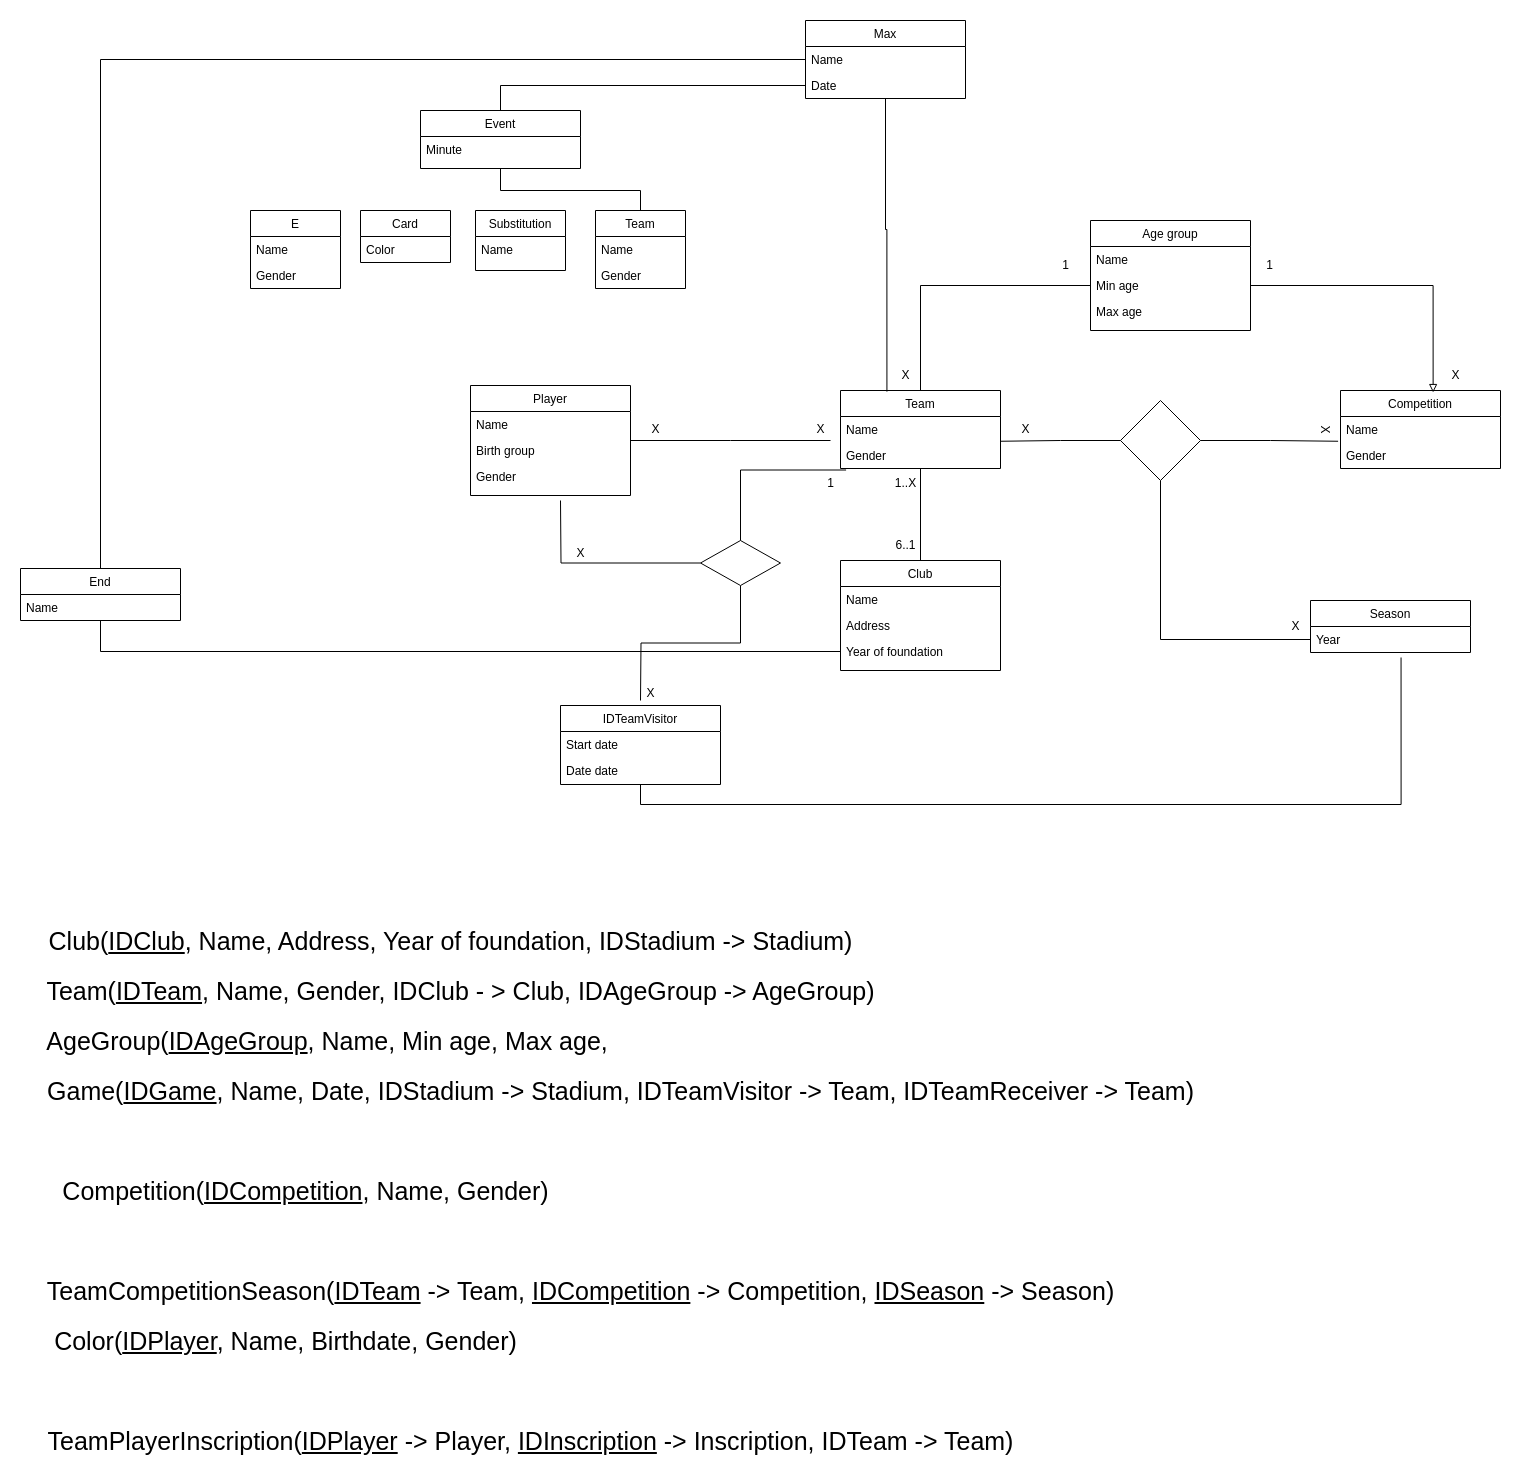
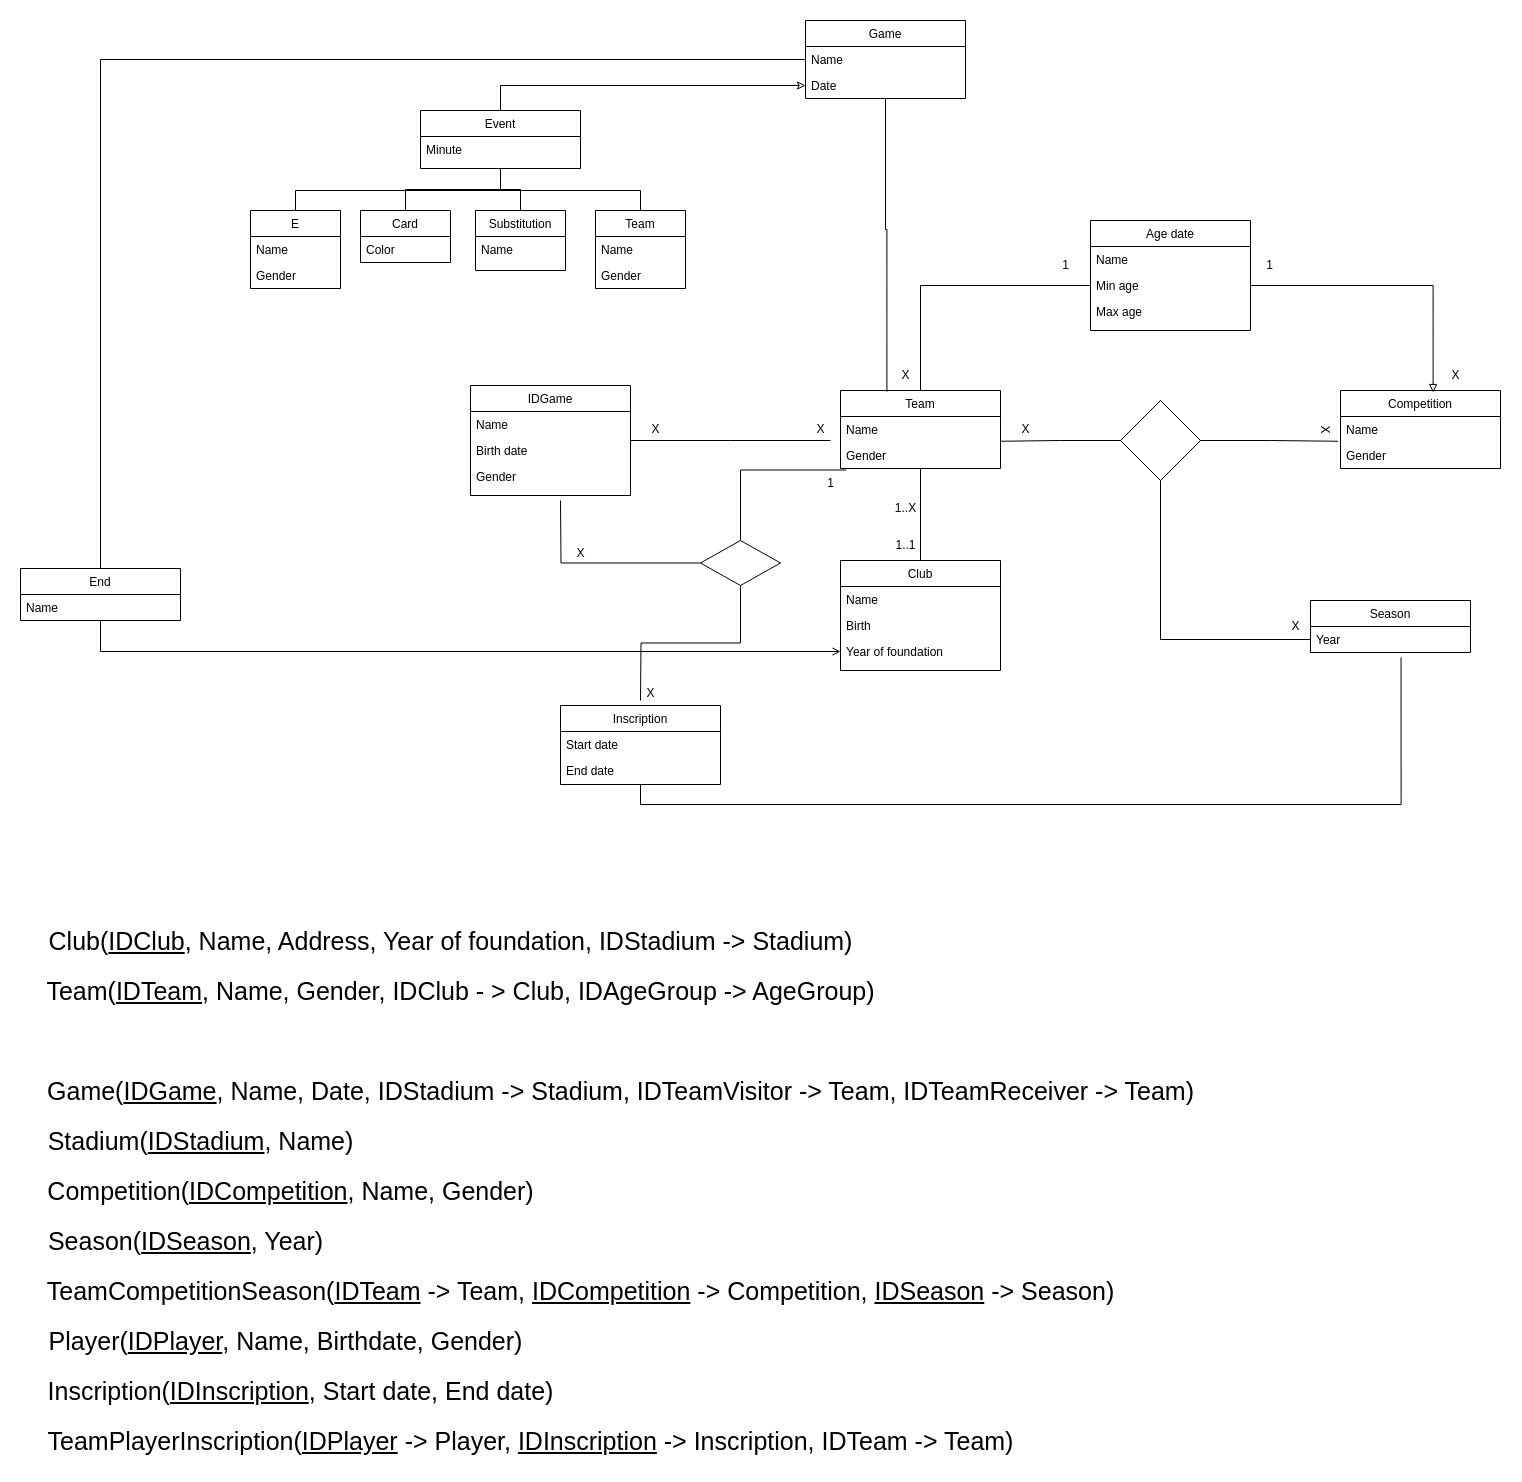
(885, 34) -> (885, 34)
(799, 86) -> (797, 86)
none -> (339, 191)
none -> (406, 202)
none -> (521, 202)
(1170, 234) -> (1170, 234)
(550, 399) -> (550, 399)
(510, 451) -> (506, 451)
(906, 484) -> (906, 509)
(906, 546) -> (906, 546)
(870, 626) -> (861, 626)
(835, 652) -> (834, 652)
(640, 719) -> (640, 719)
(595, 771) -> (591, 771)
(331, 1041) -> none
none -> (201, 1141)
(306, 1191) -> (291, 1191)
none -> (186, 1241)
(286, 1341) -> (286, 1341)
none -> (301, 1391)
